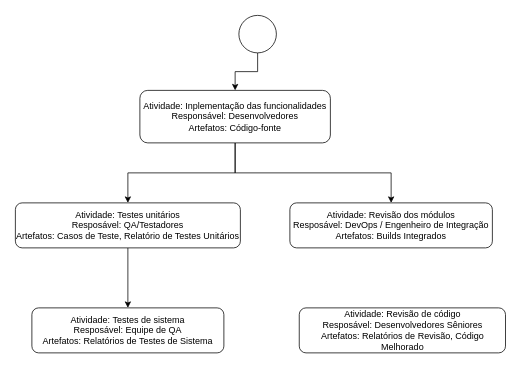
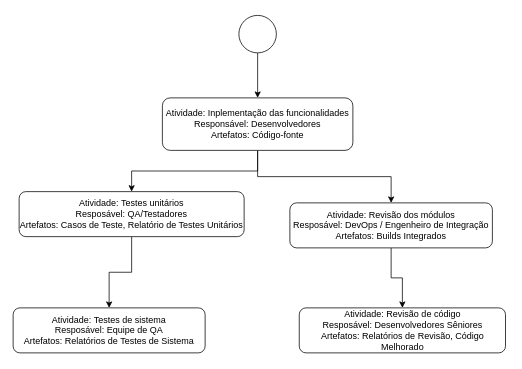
(235, 117) -> (258, 124)
(128, 225) -> (132, 214)
none -> (402, 283)
(128, 330) -> (109, 330)
